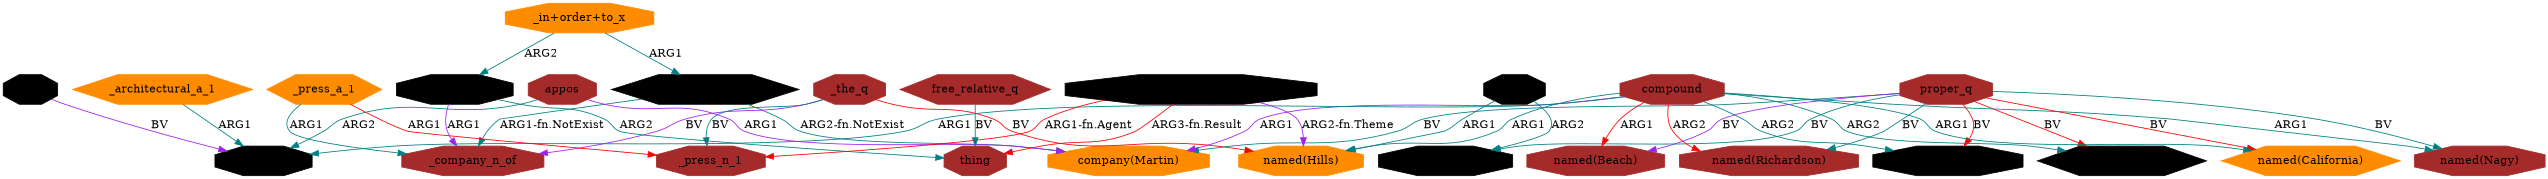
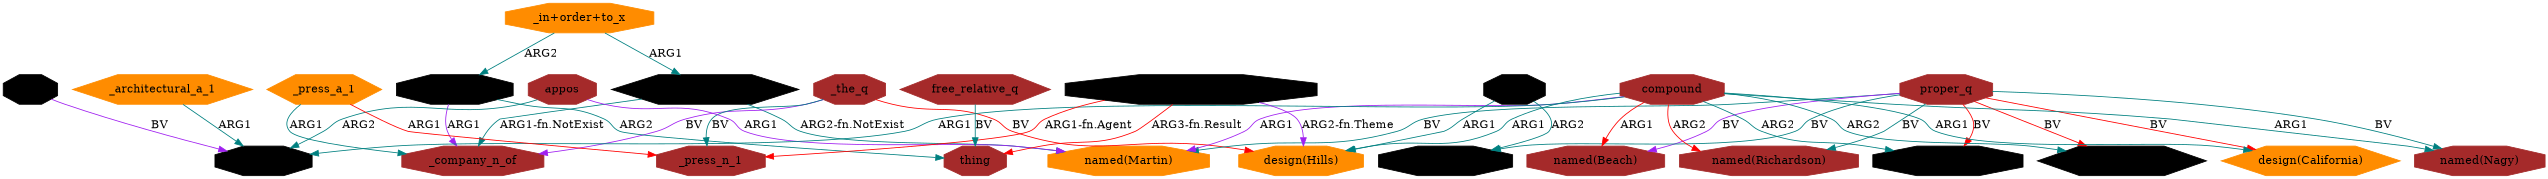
(1129, 161) -> (1129, 161)
(1301, 161) -> (1301, 161)
(2311, 161) -> (2311, 161)
